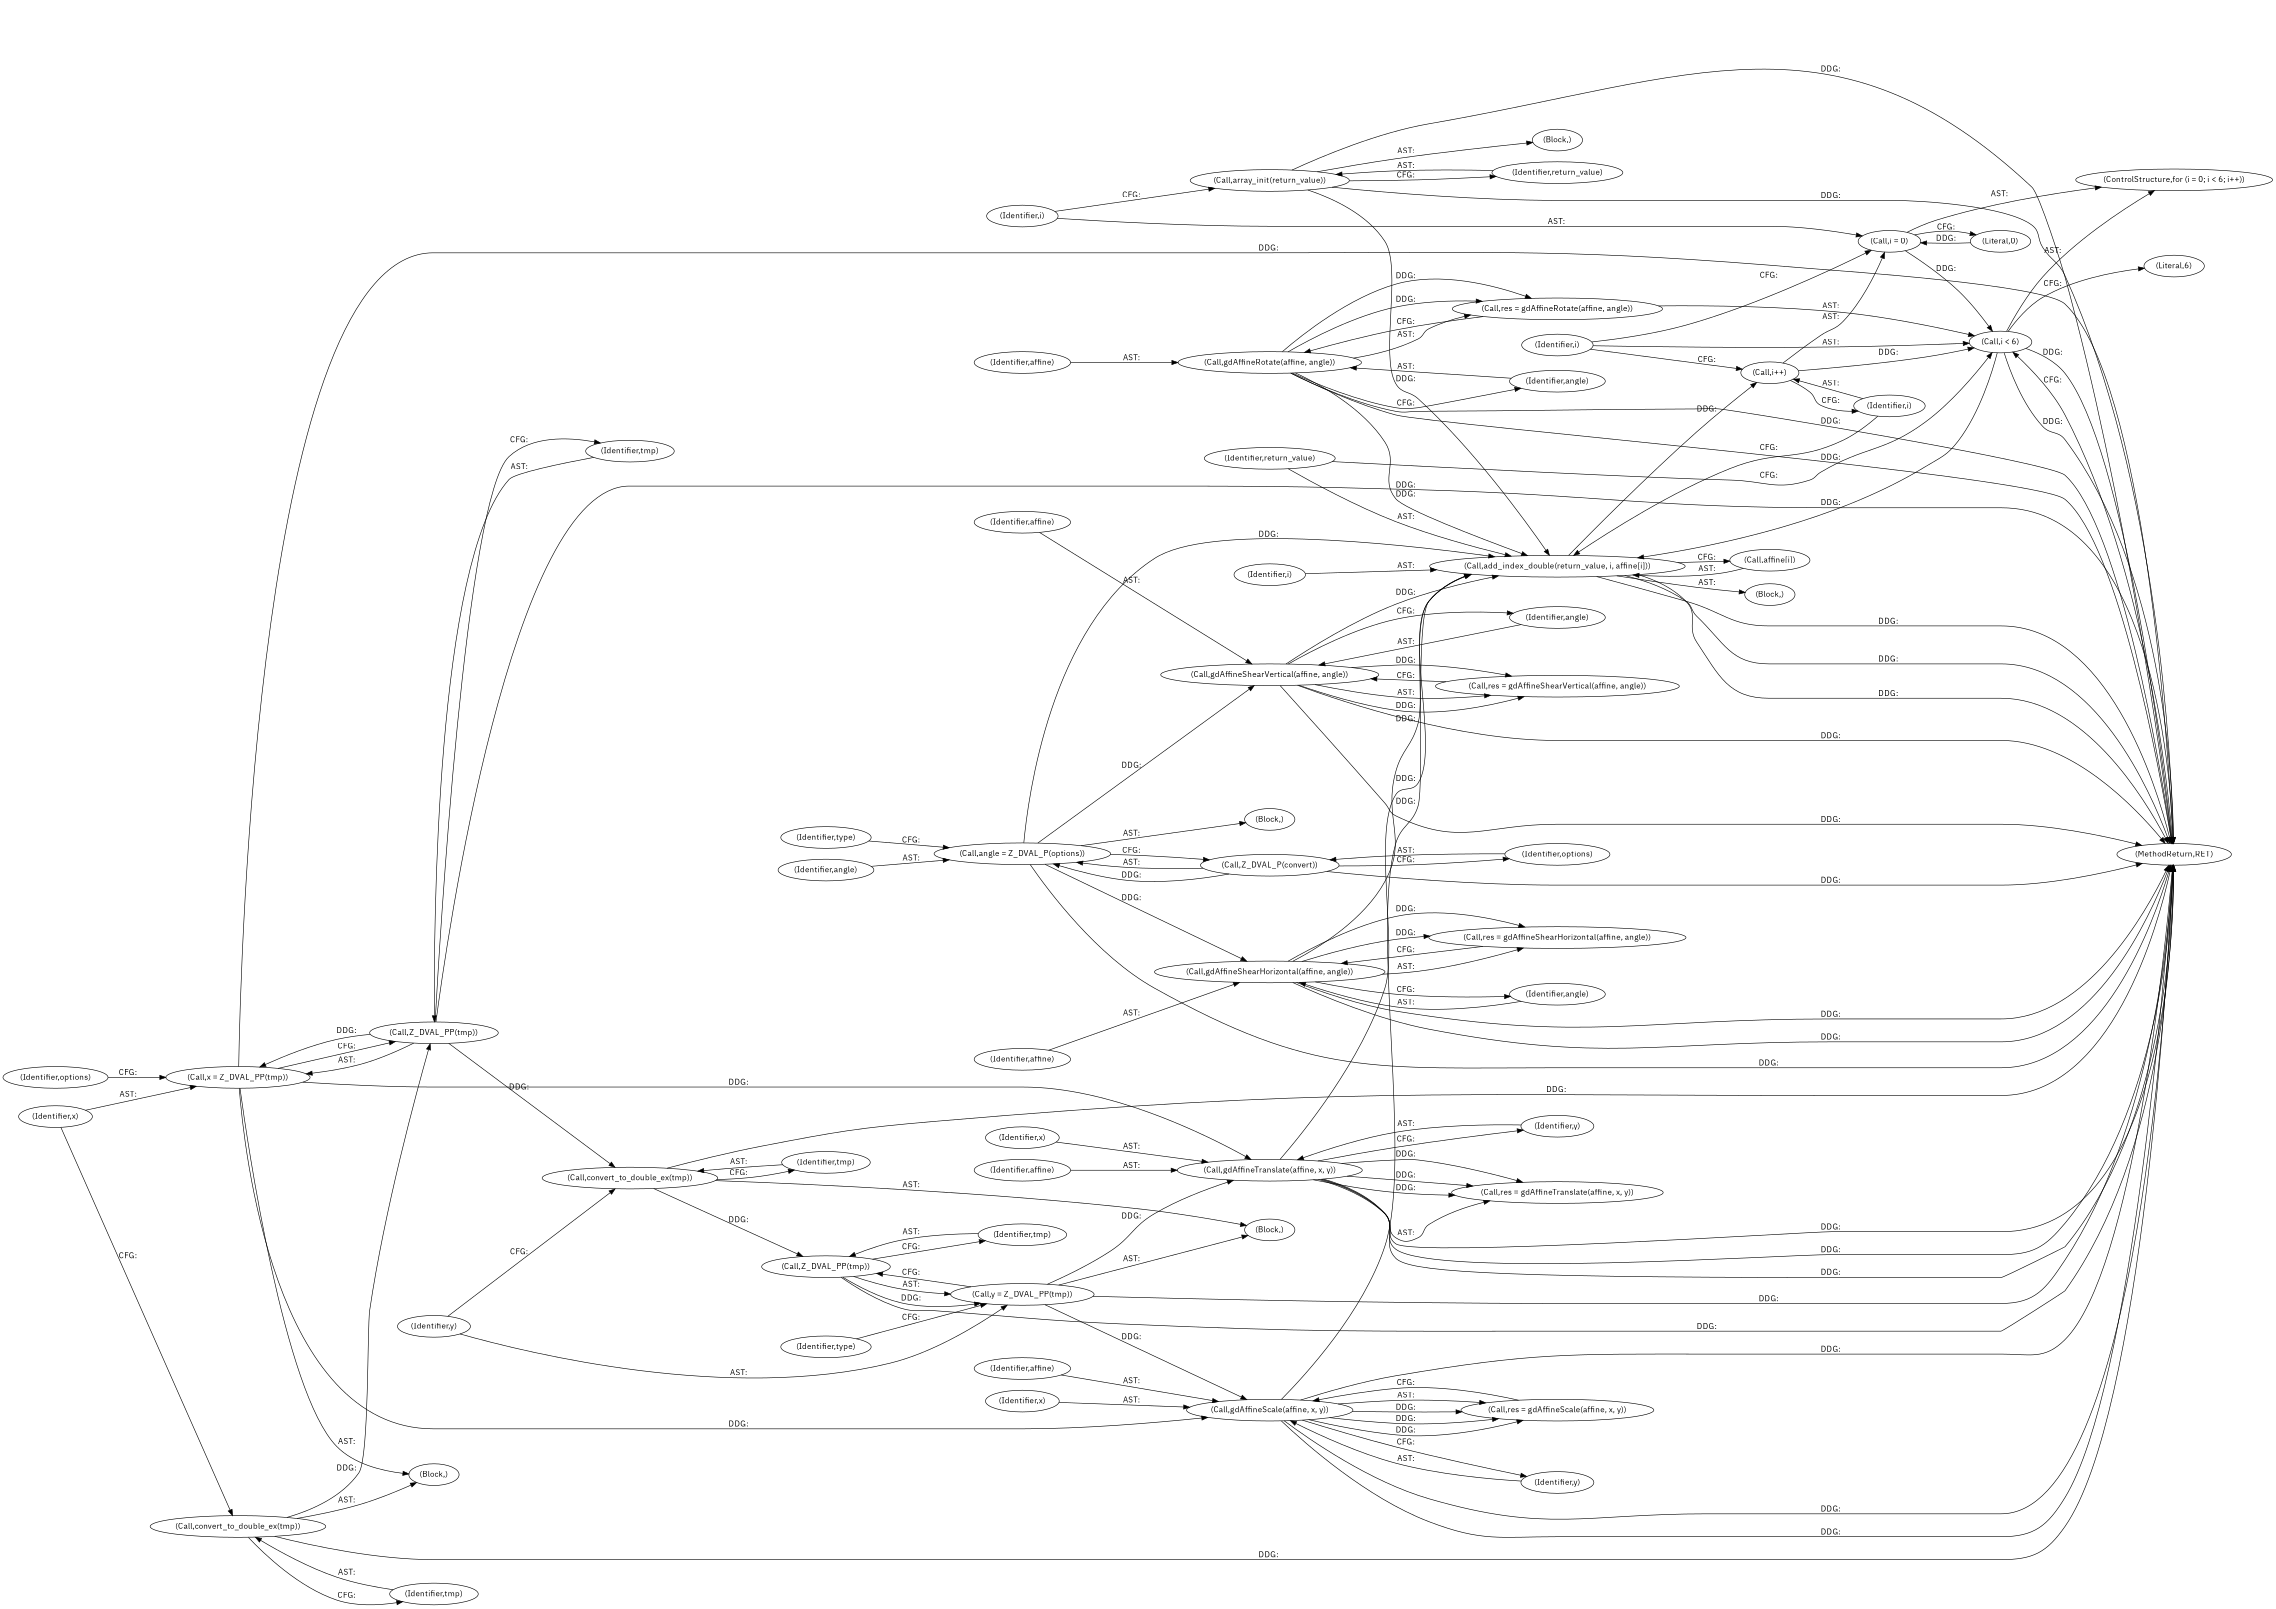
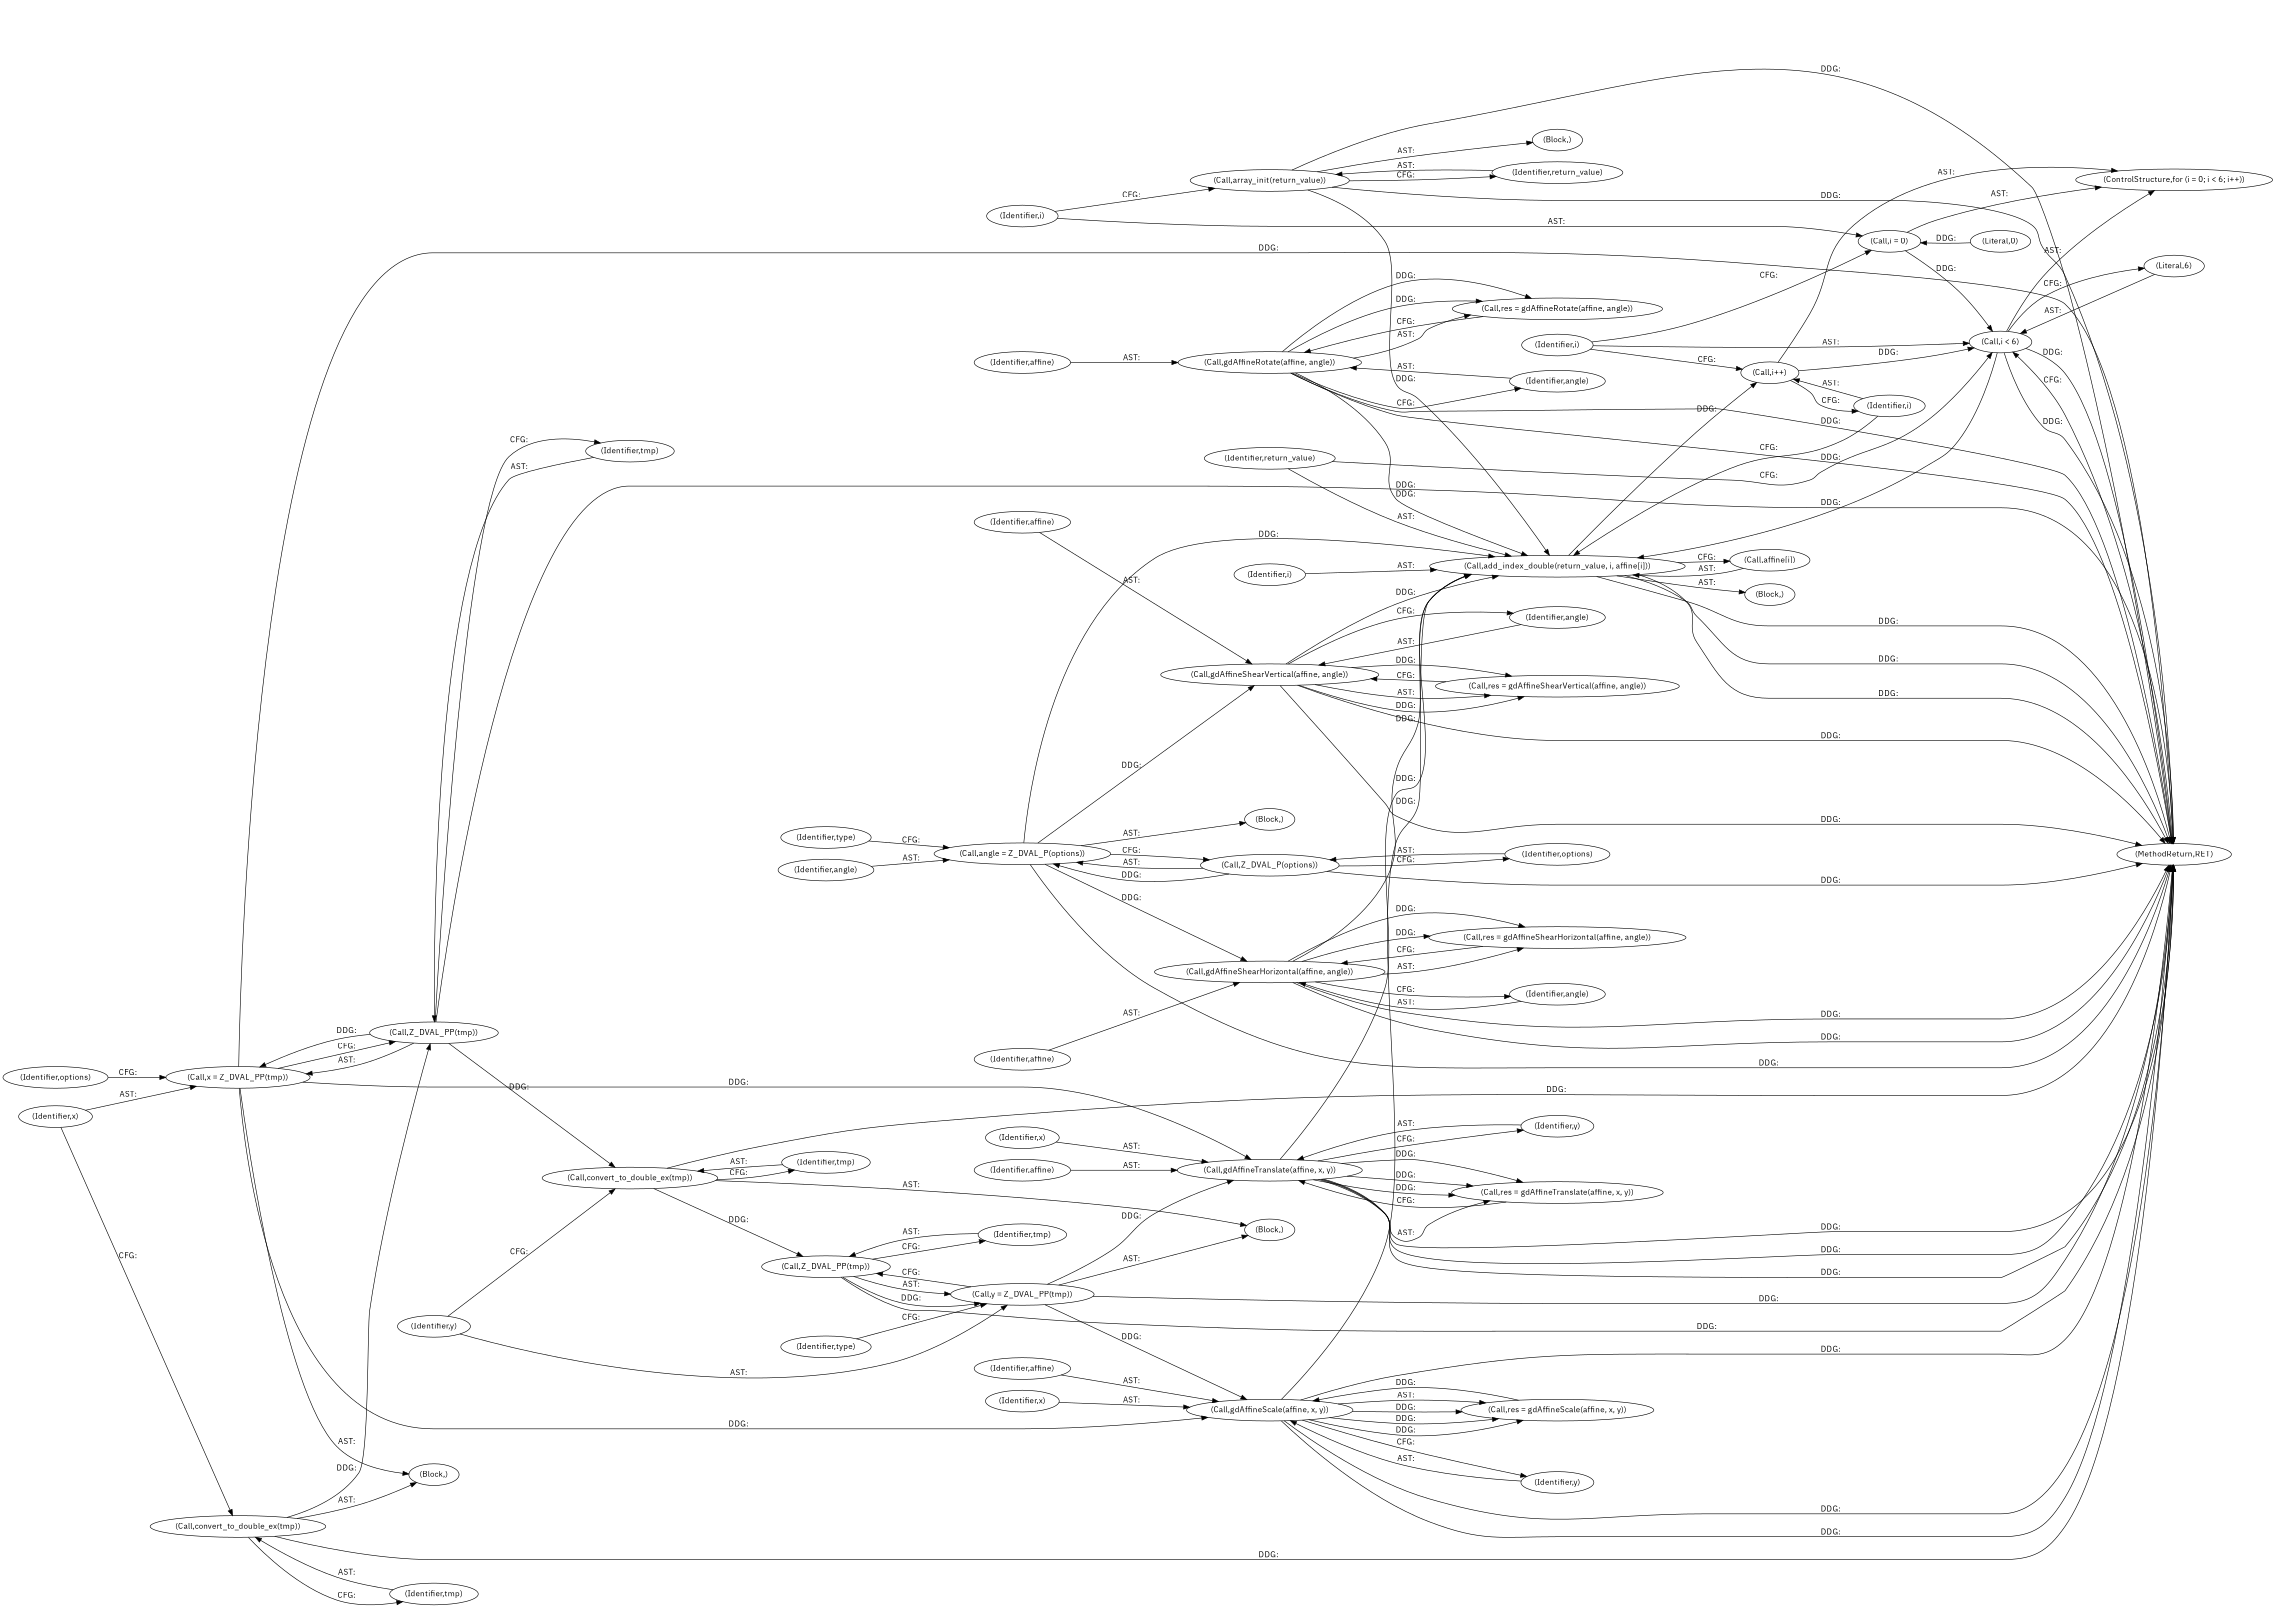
(1942, 231) -> none
(1814, 310) -> (2090, 303)
(1844, 321) -> (1901, 196)
(1270, 865) -> (1270, 865)
none -> (1404, 1206)
(1407, 1383) -> (1407, 1383)
